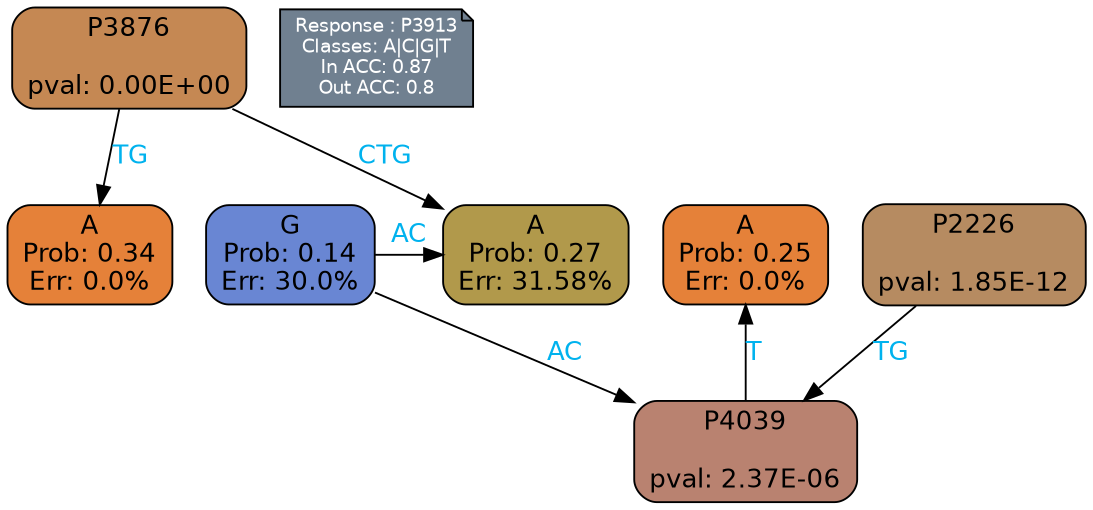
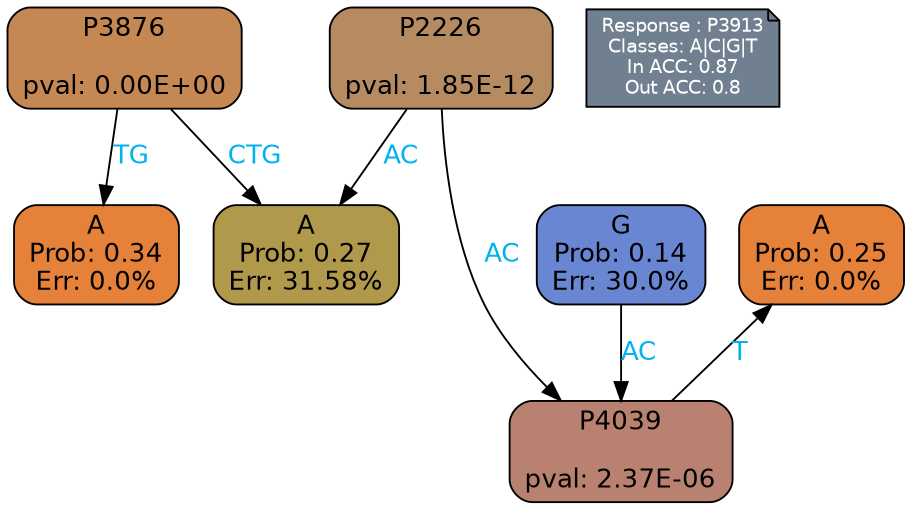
(399, 255) -> (379, 149)
(891, 353) -> (502, 255)
